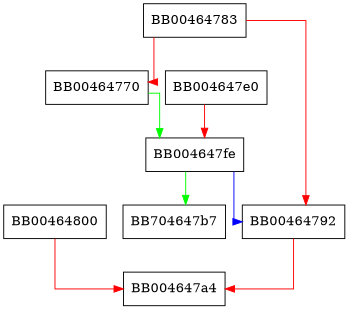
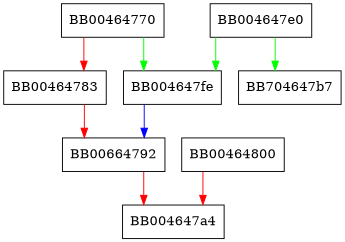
(154, 60) -> (84, 49)
(205, 116) -> (216, 49)
(186, 183) -> (275, 49)
(294, 222) -> (114, 155)
